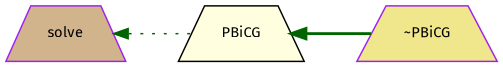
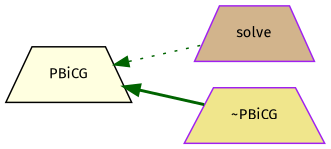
(160, 34) -> (165, 53)
